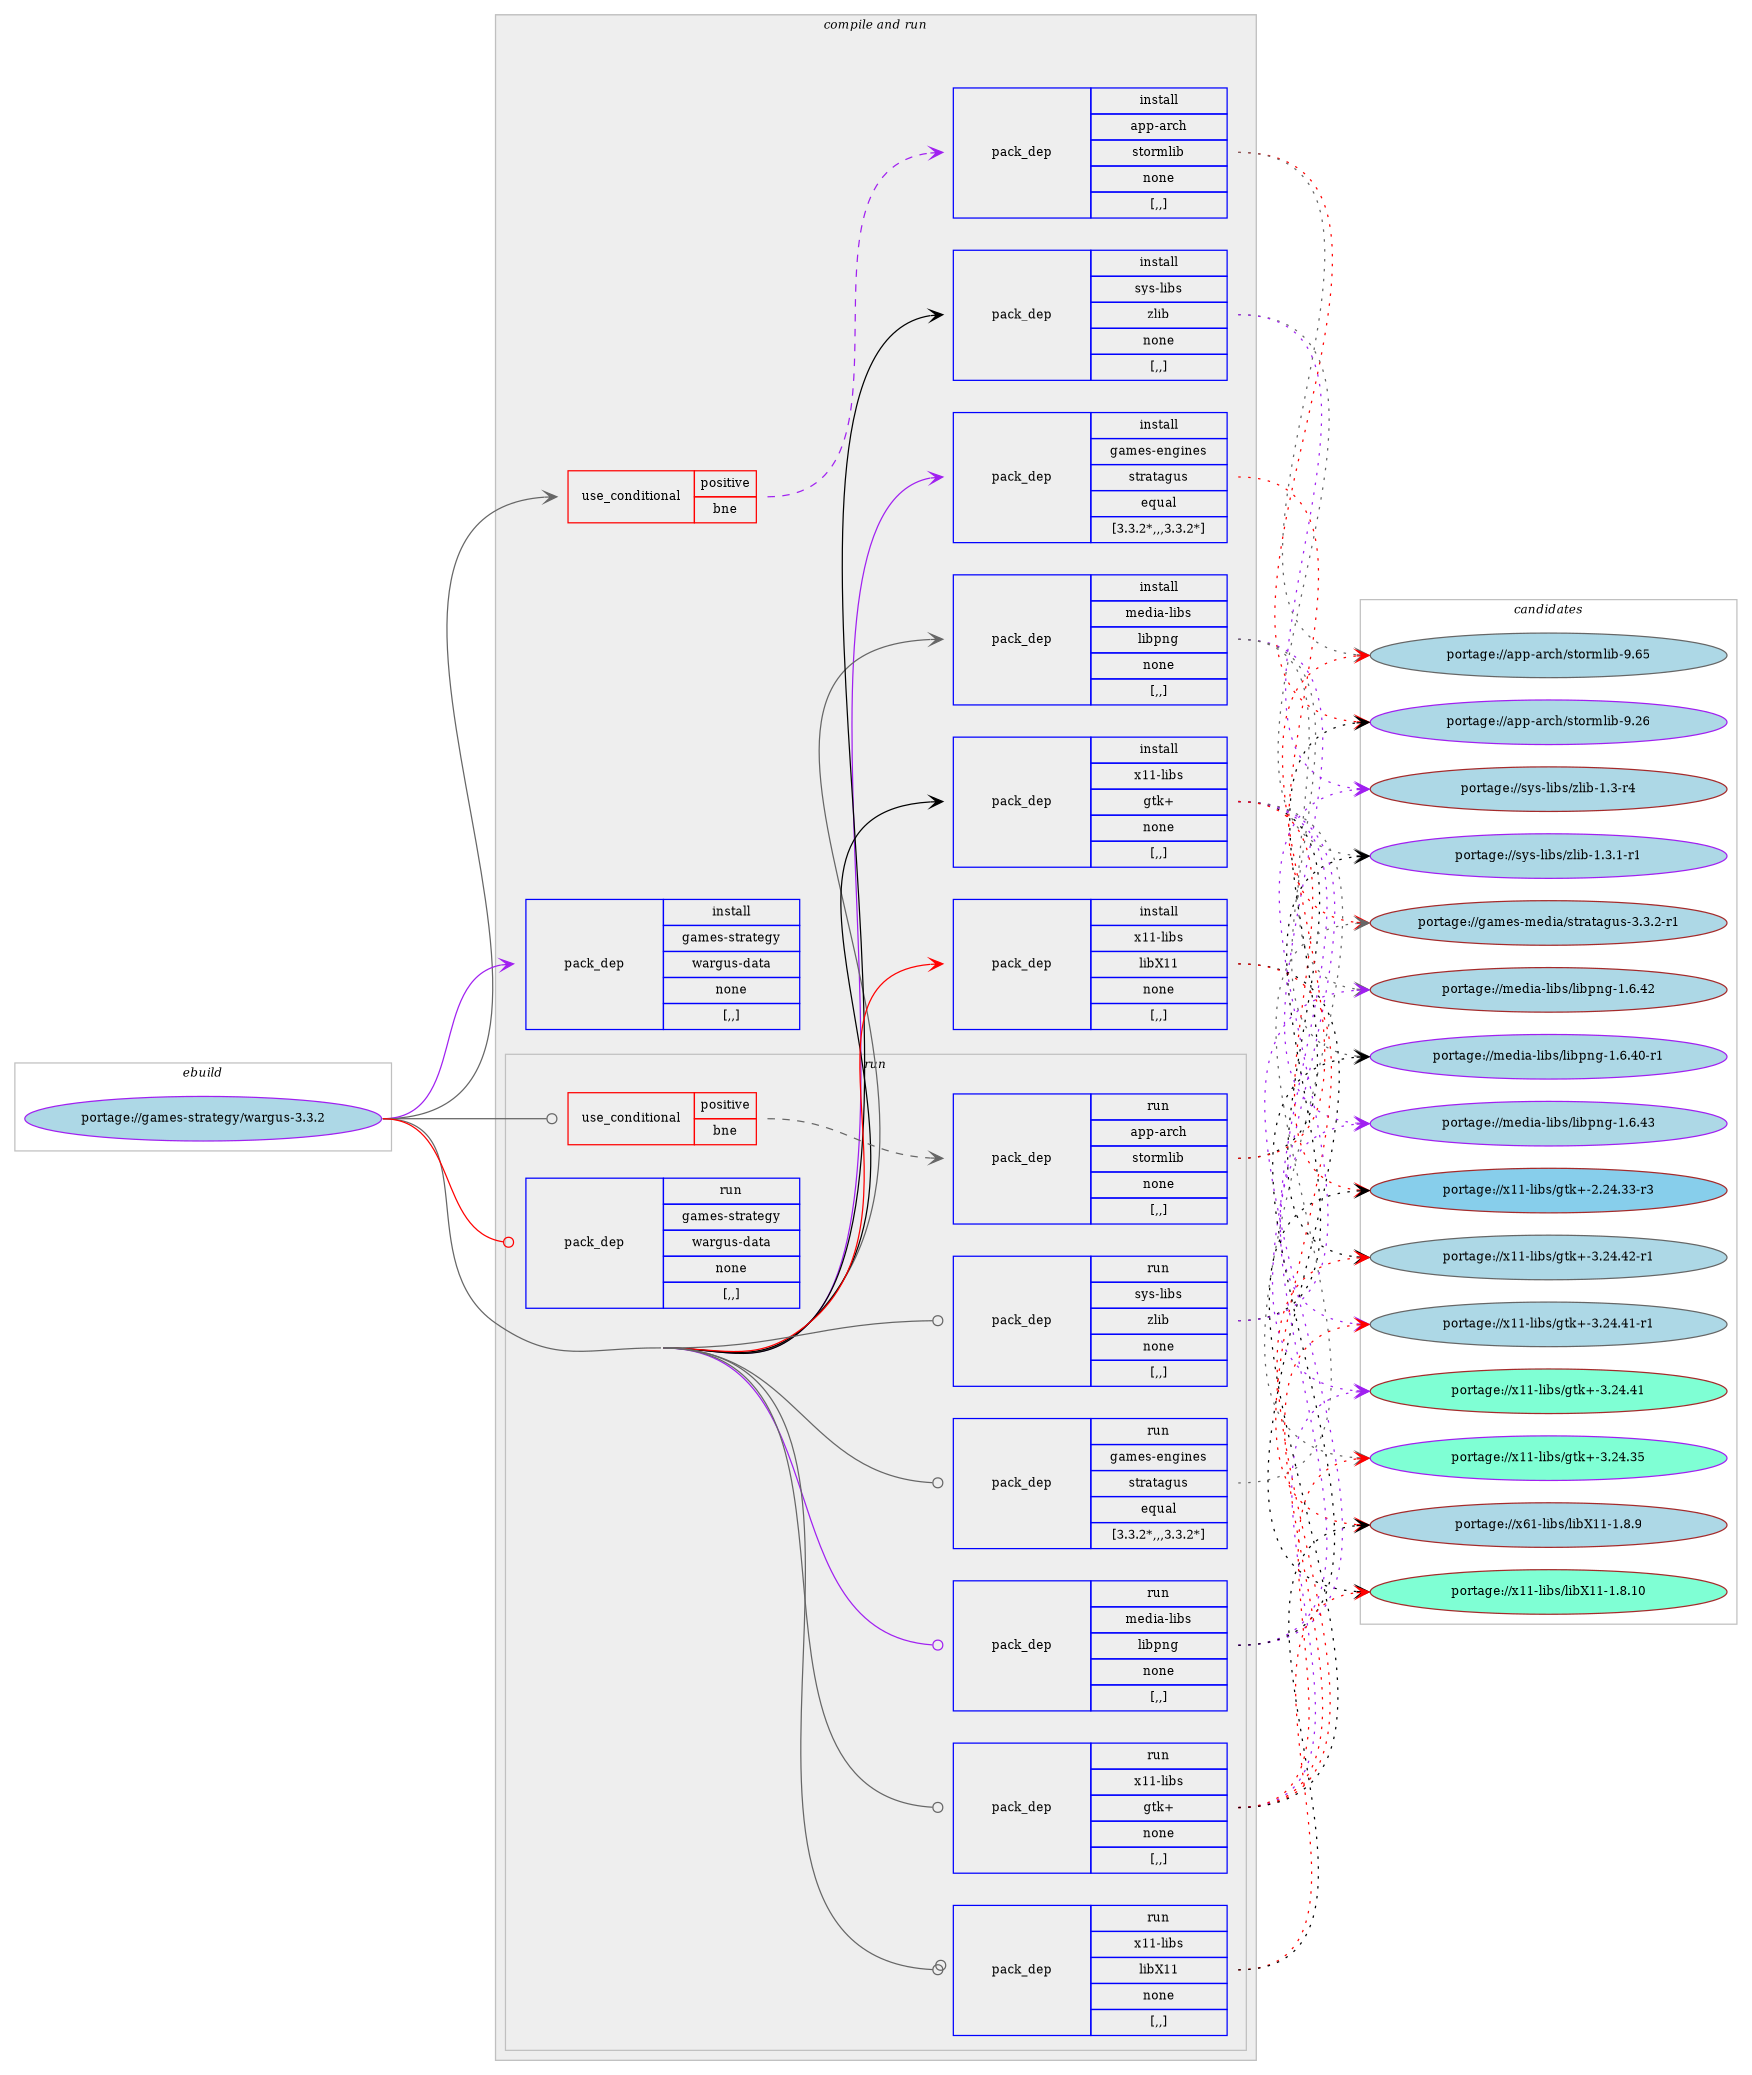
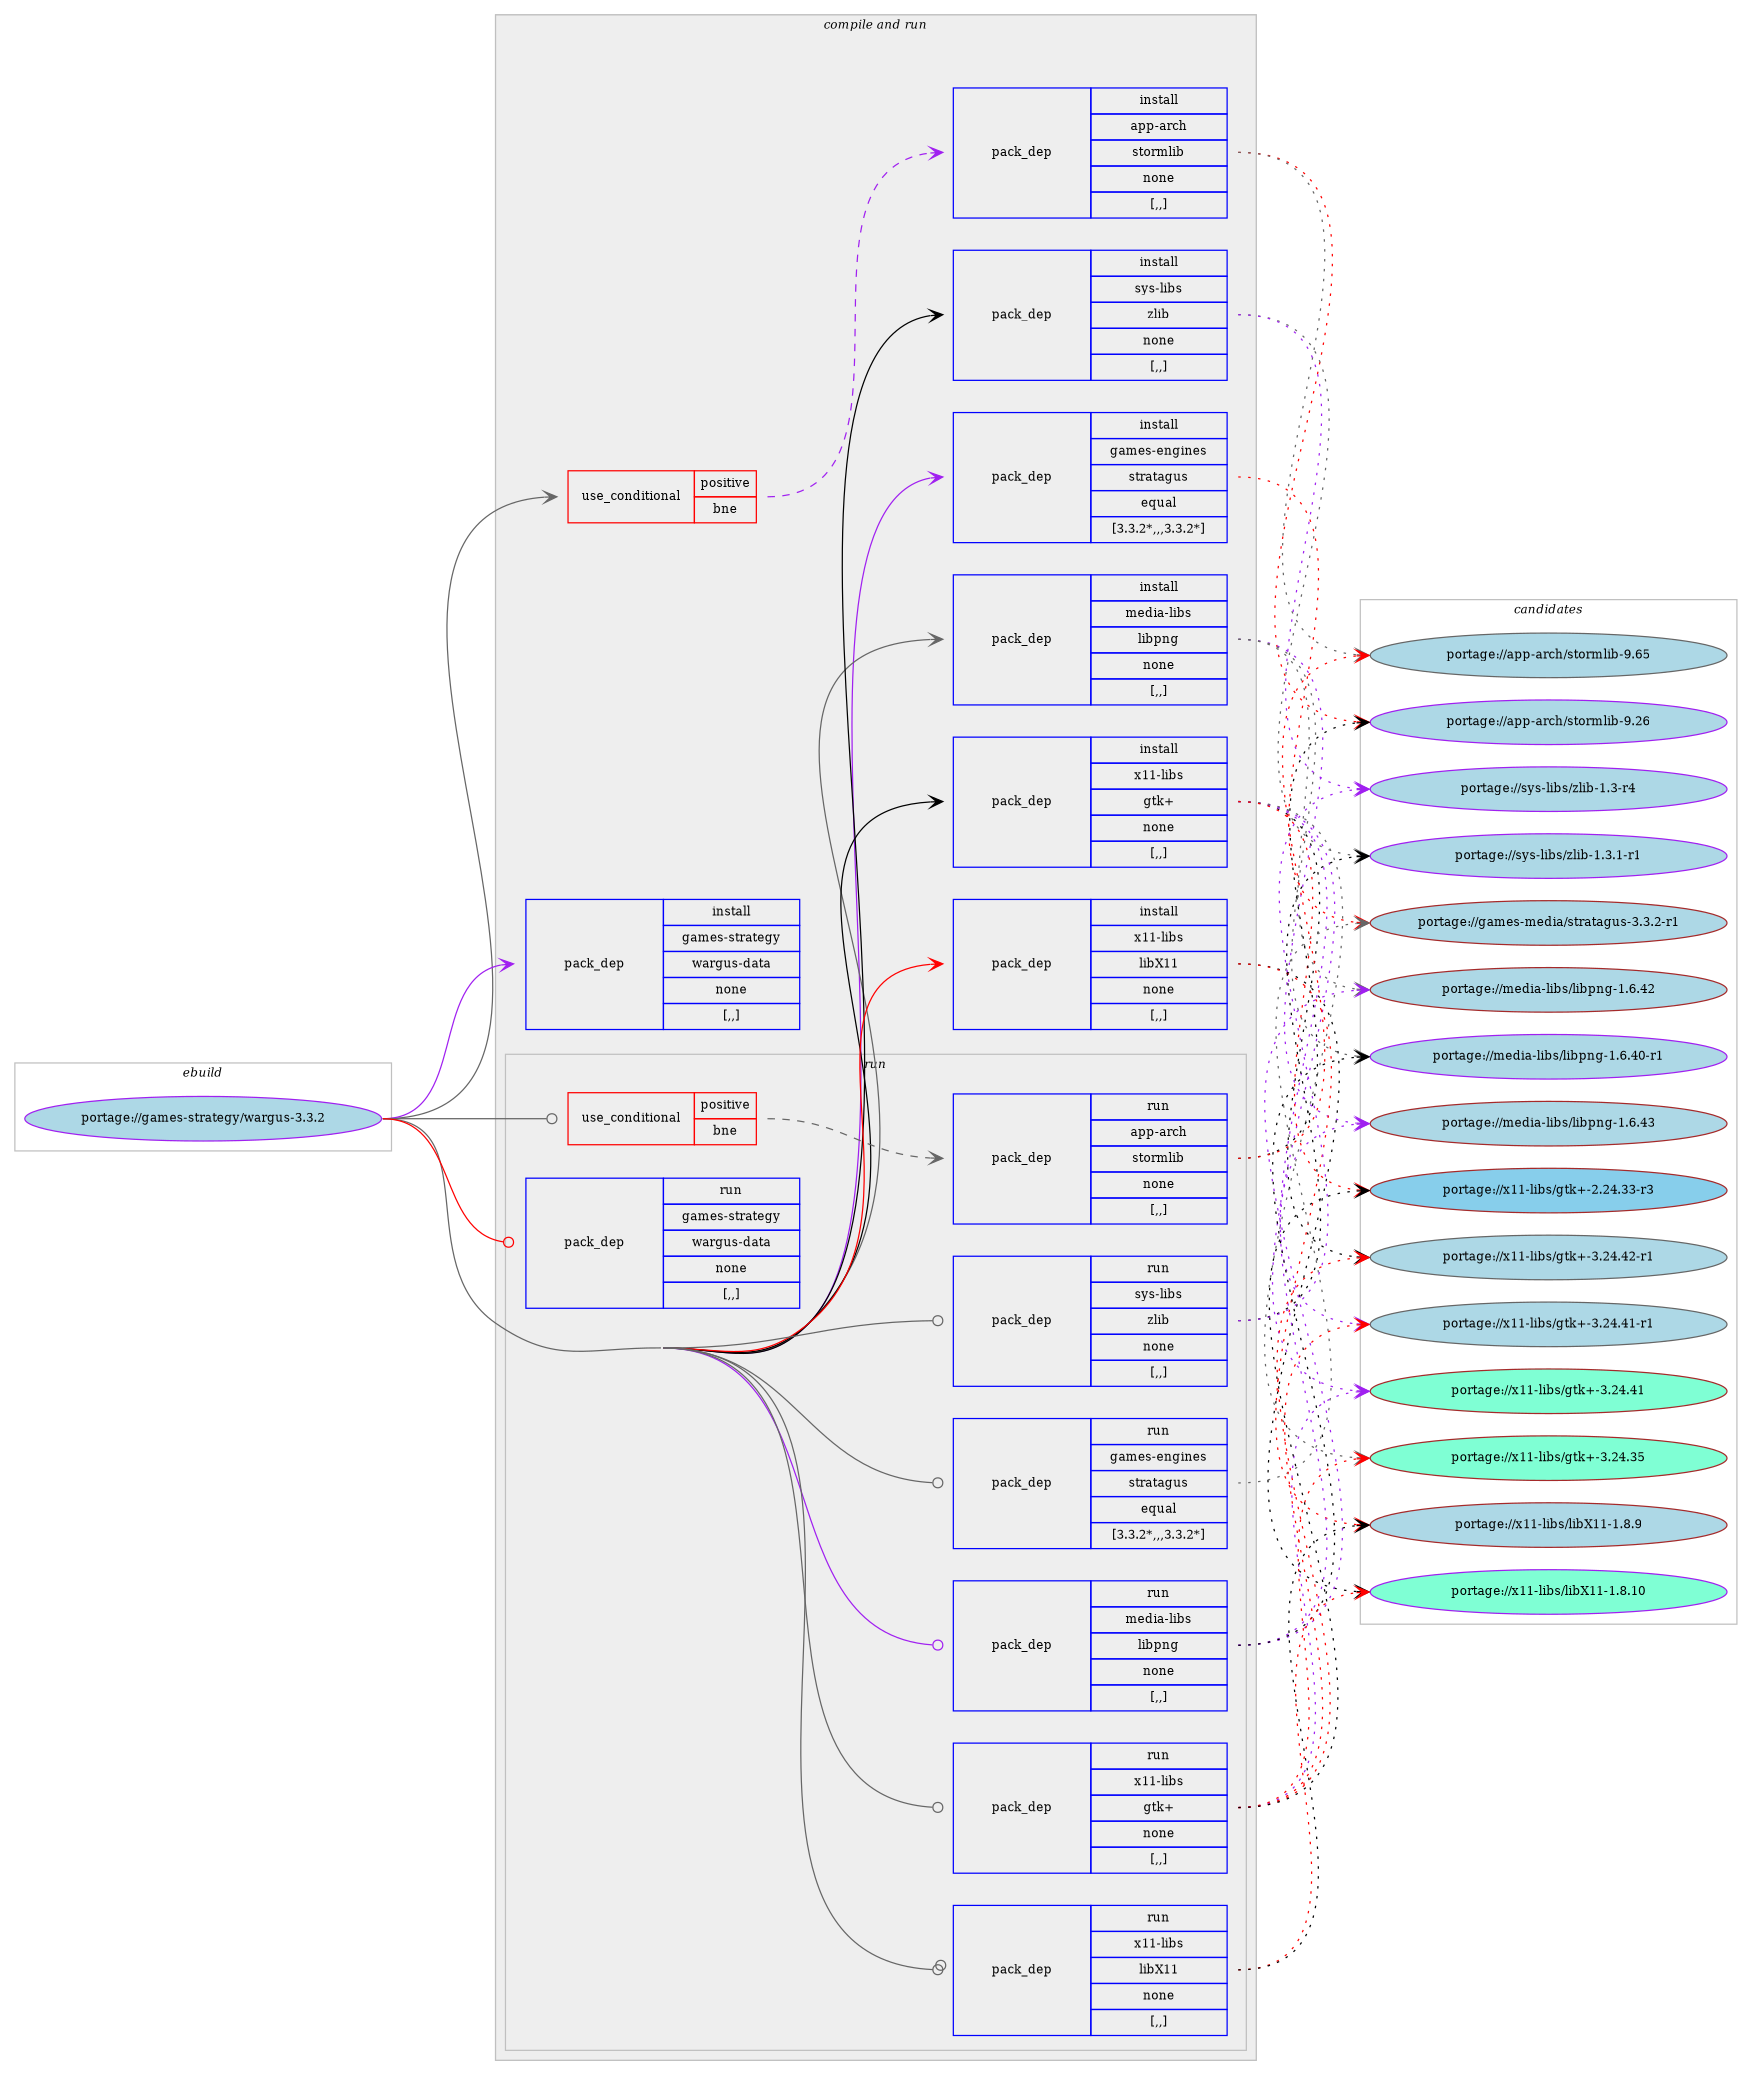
(1549, 789) -> (1549, 789)
(1549, 1124) -> (1549, 1124)
(1549, 1458) -> (1549, 1458)
(1549, 1525) -> (1549, 1525)
(1549, 1592) -> (1549, 1592)
